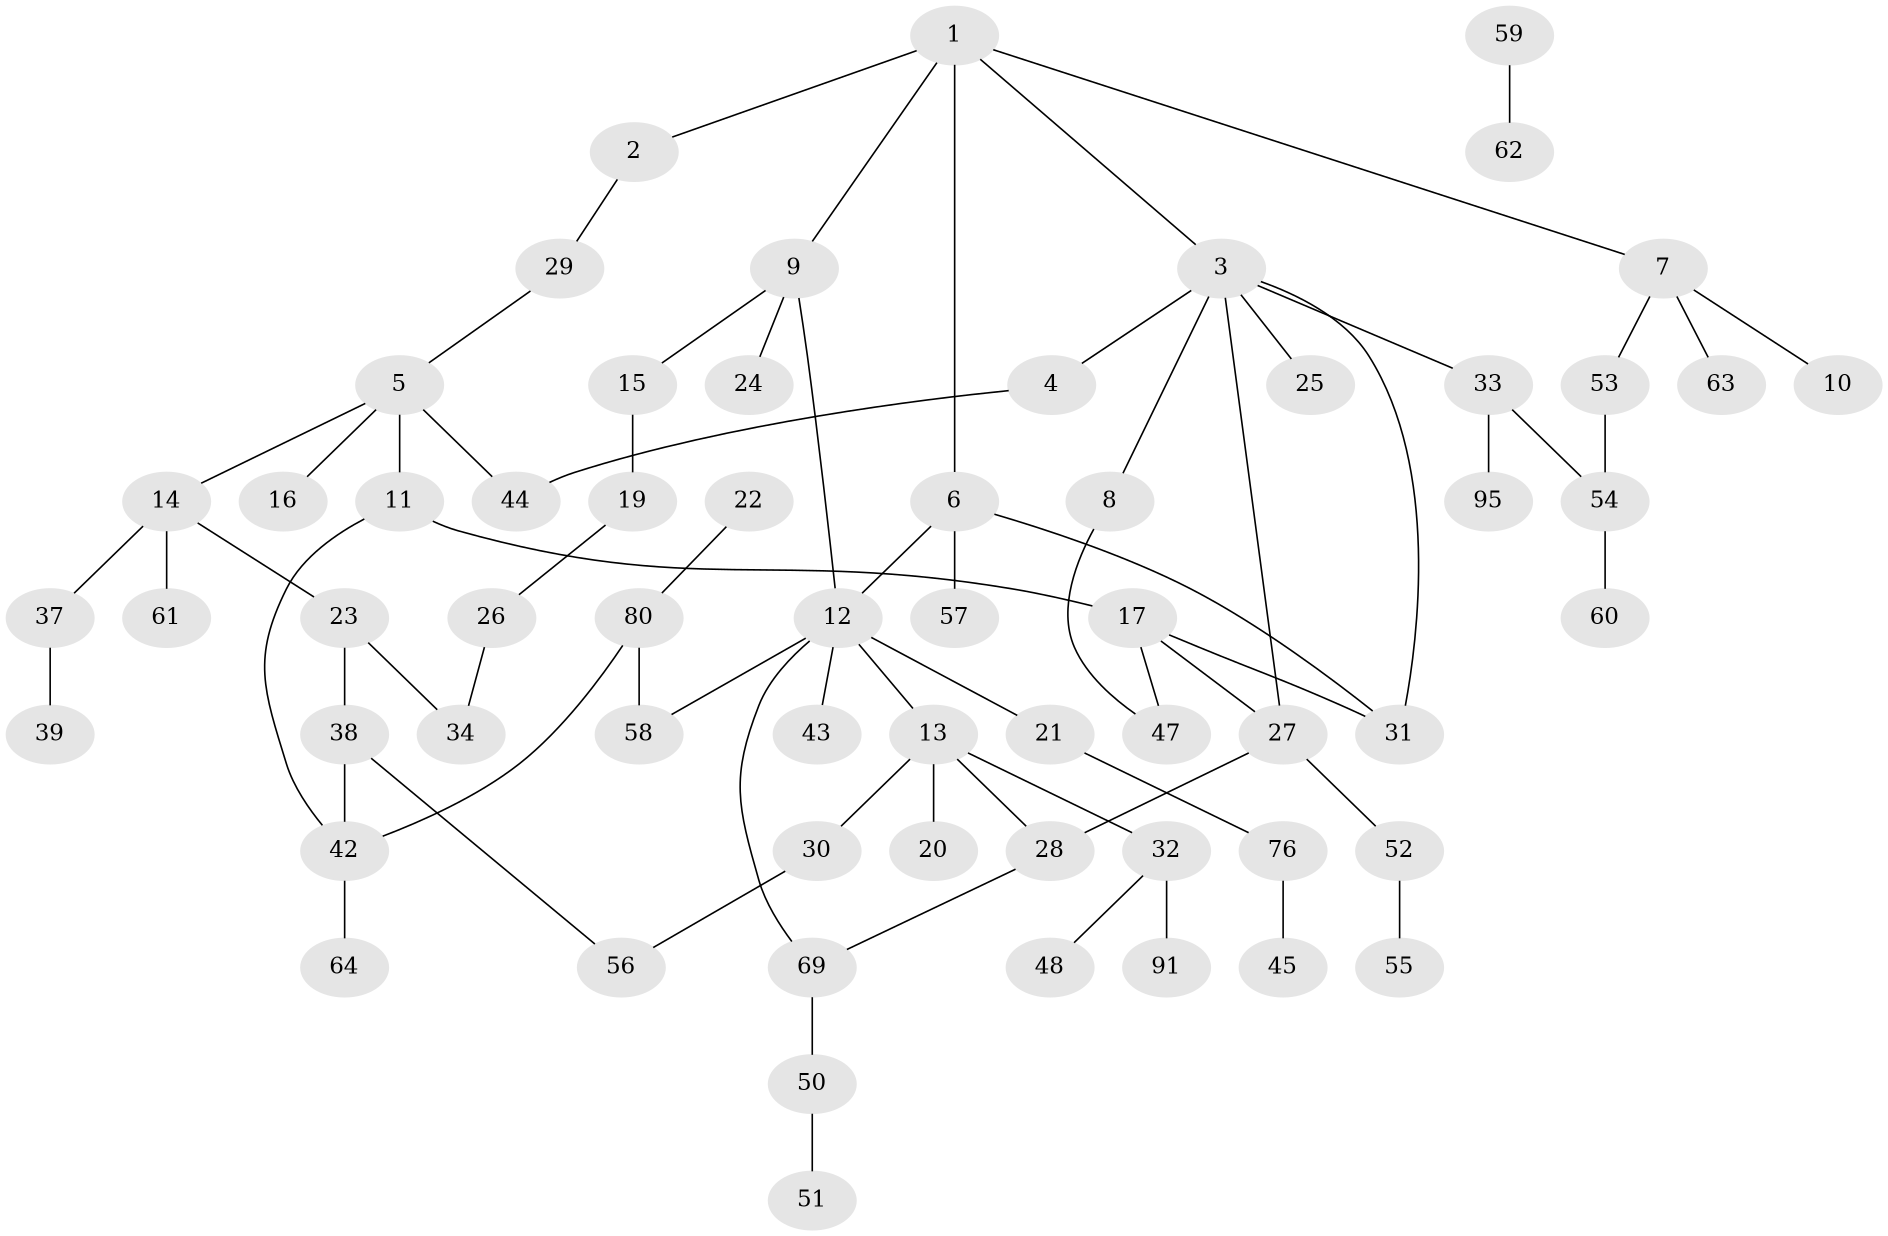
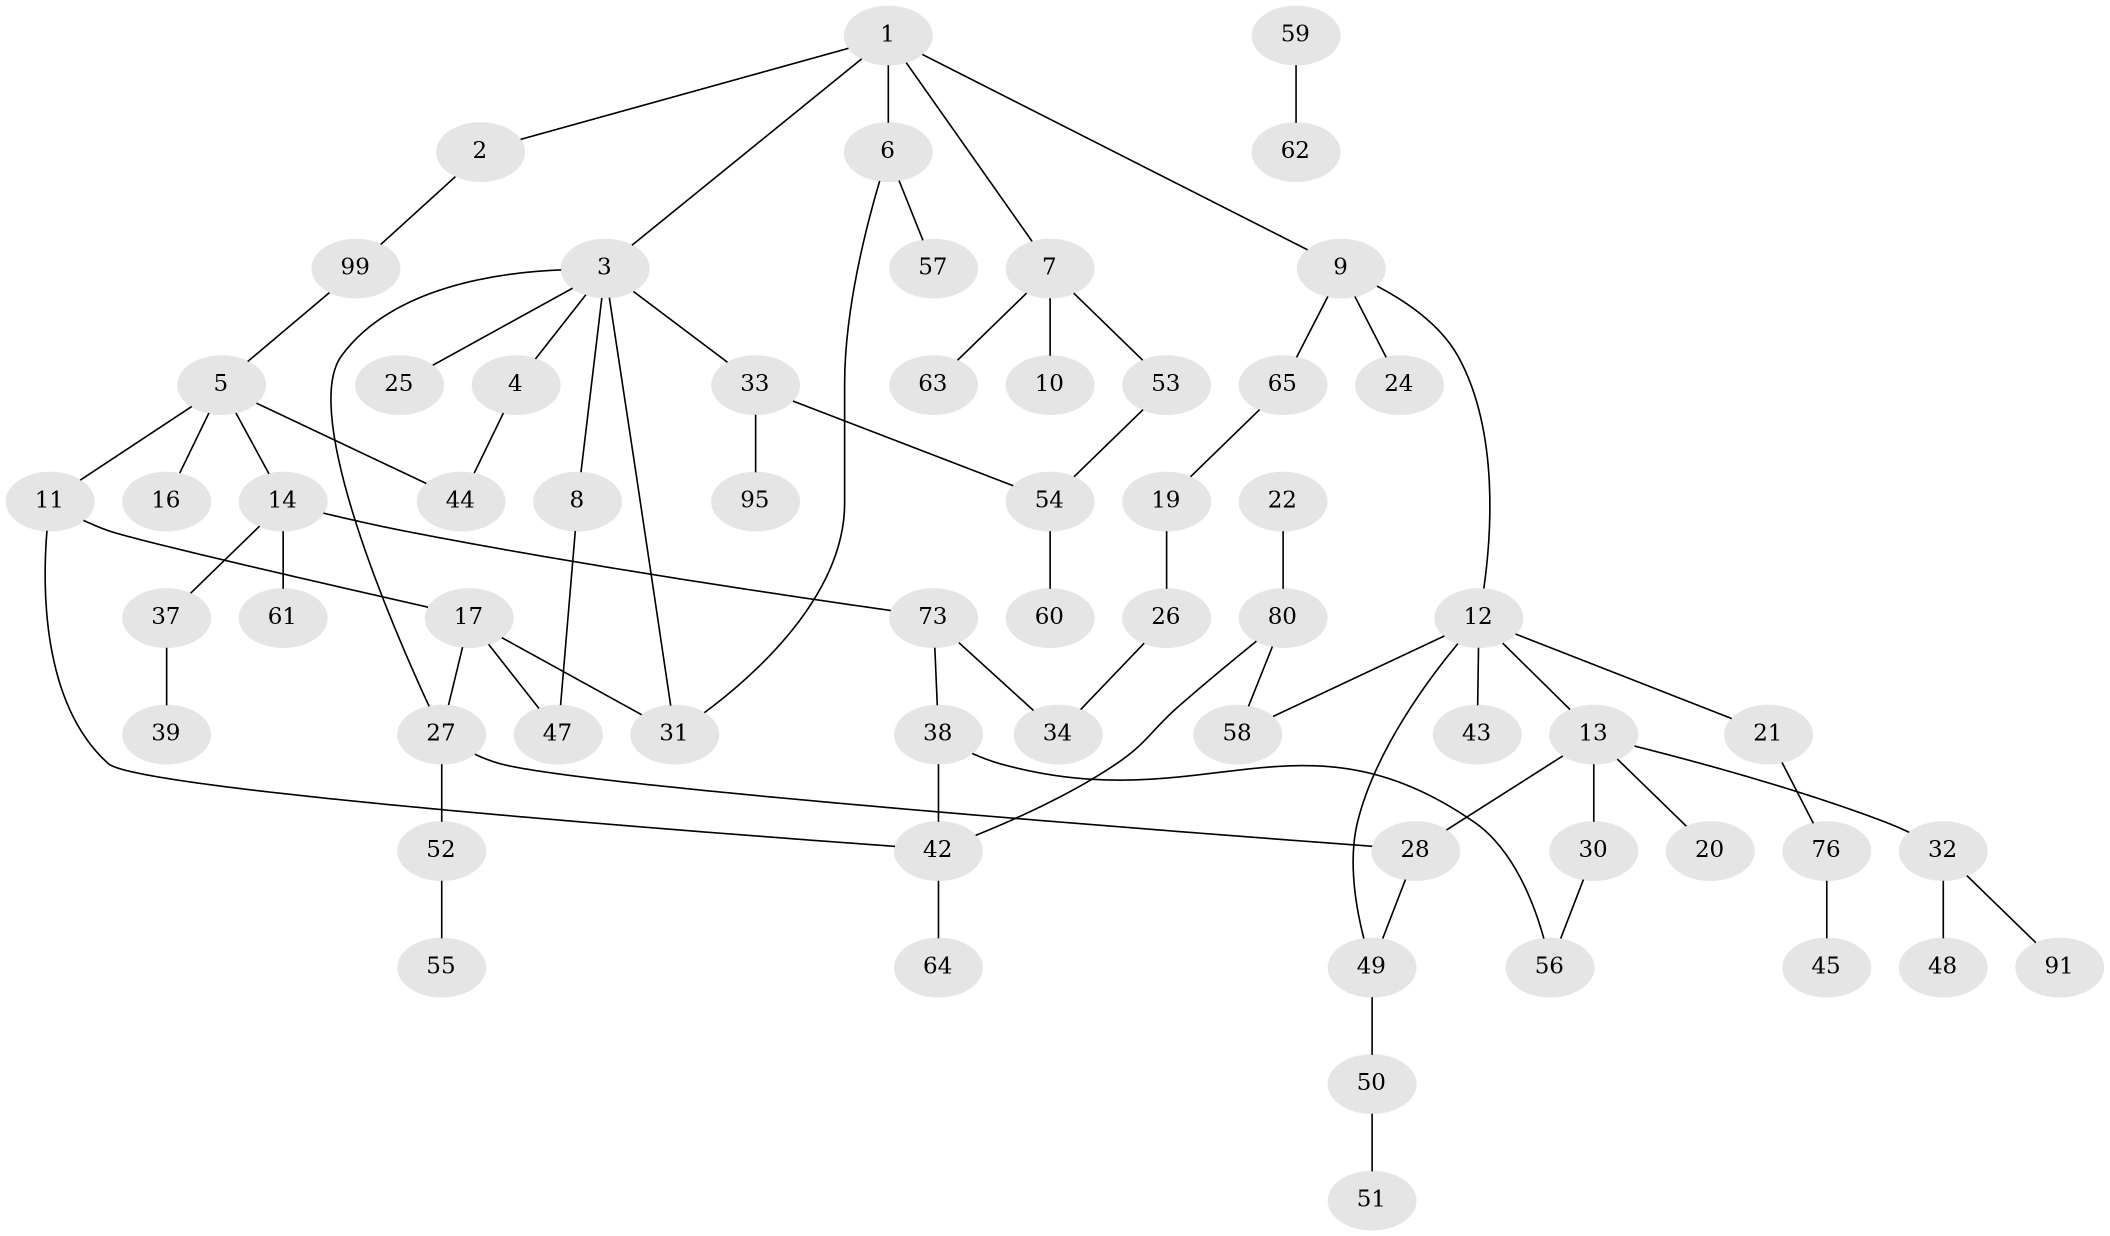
(560, 269) -> (356, 269)
(633, 385) -> (1283, 385)
(897, 560) -> none
(345, 618) -> (934, 618)
(812, 968) -> (1372, 968)
